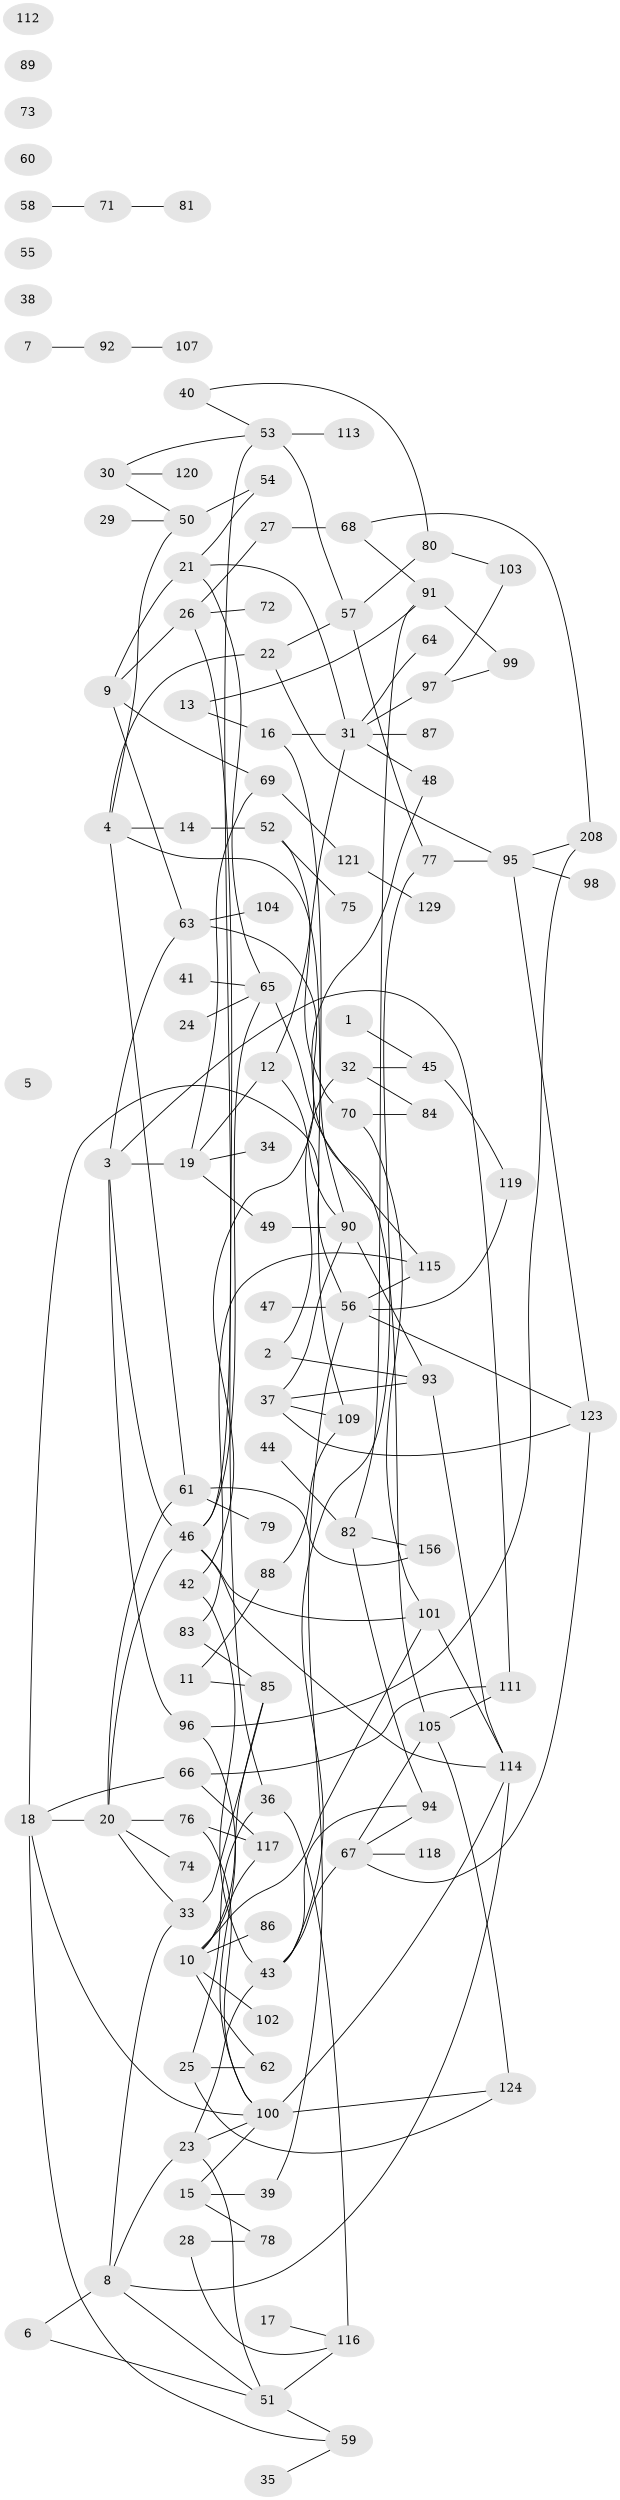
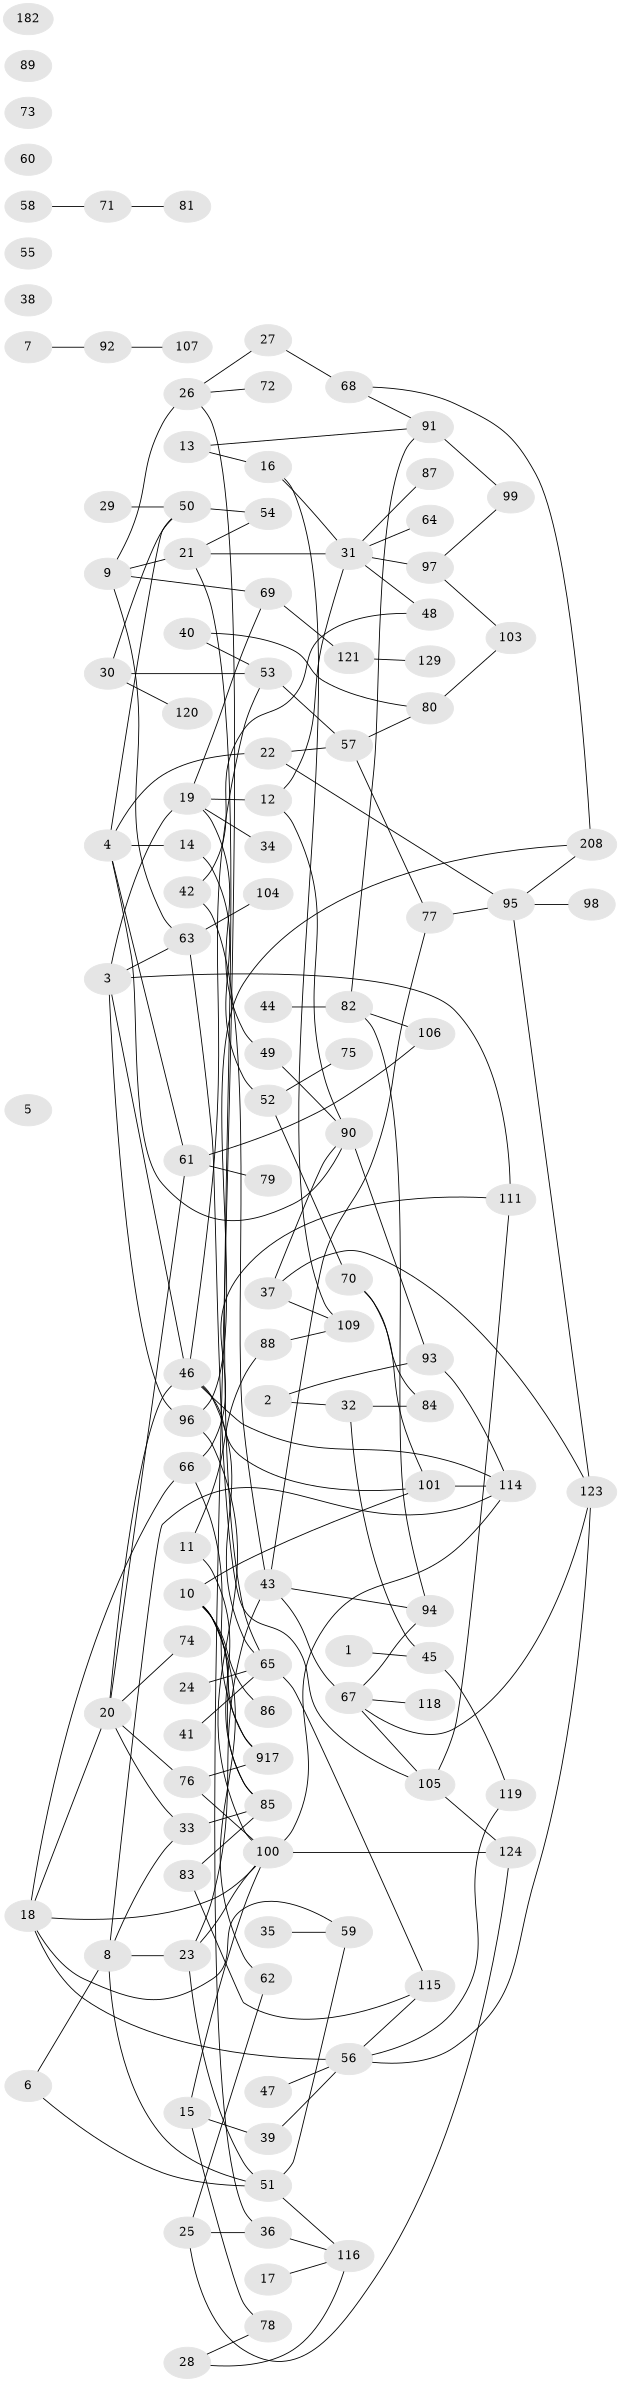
(28, 19) -> (28, 19)
(349, 434) -> none
(349, 1391) -> none
(430, 1550) -> (430, 1034)
(268, 1847) -> (268, 1759)
(268, 2021) -> none
